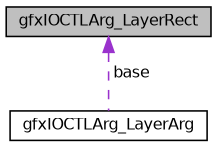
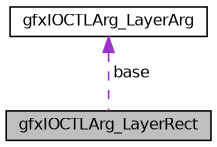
(109, 82) -> (109, 82)
